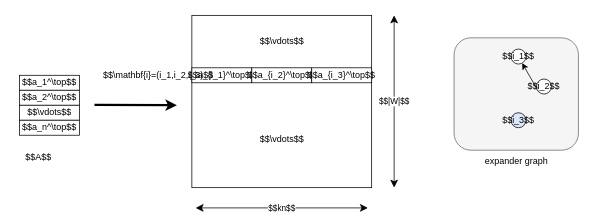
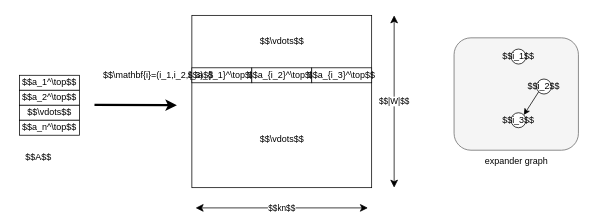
(532, 80) -> (533, 101)
(519, 120) -> (519, 120)
